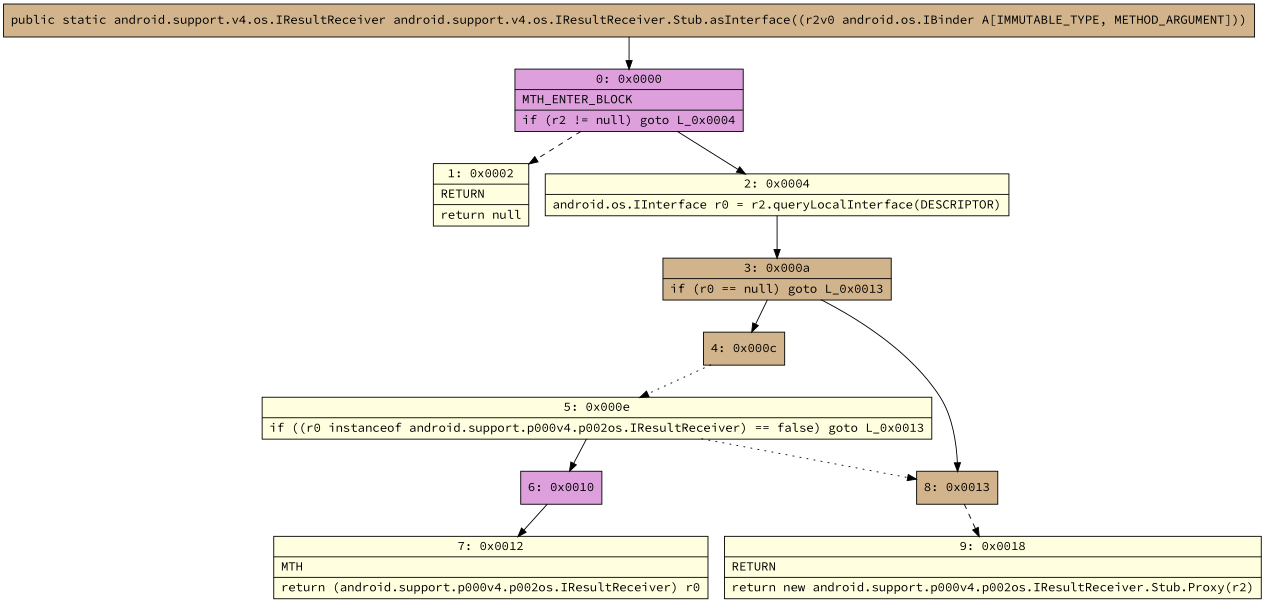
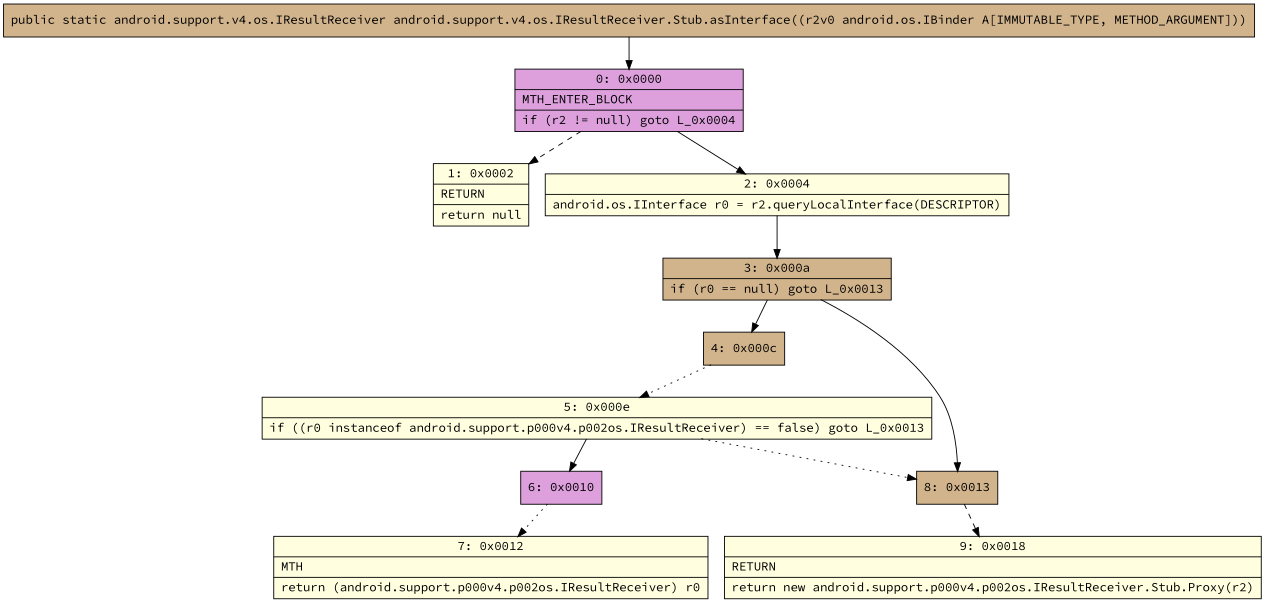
(536, 517) -> (536, 517)
